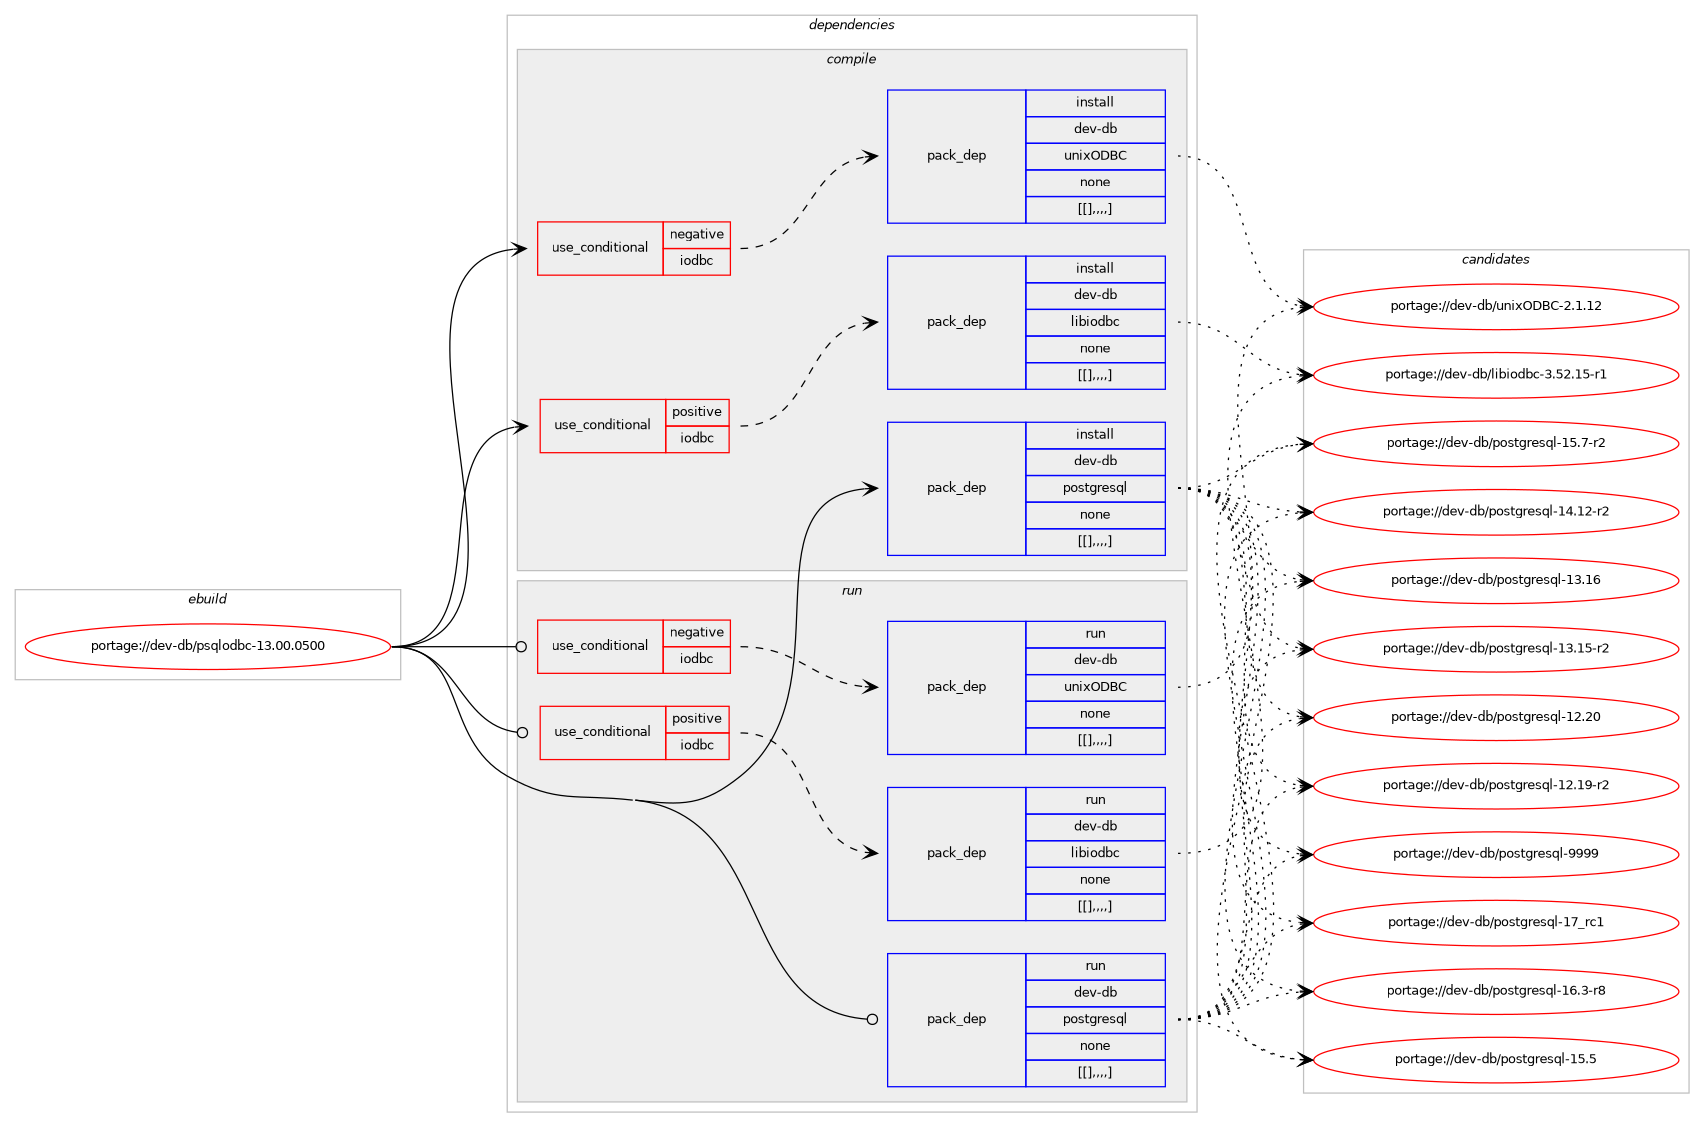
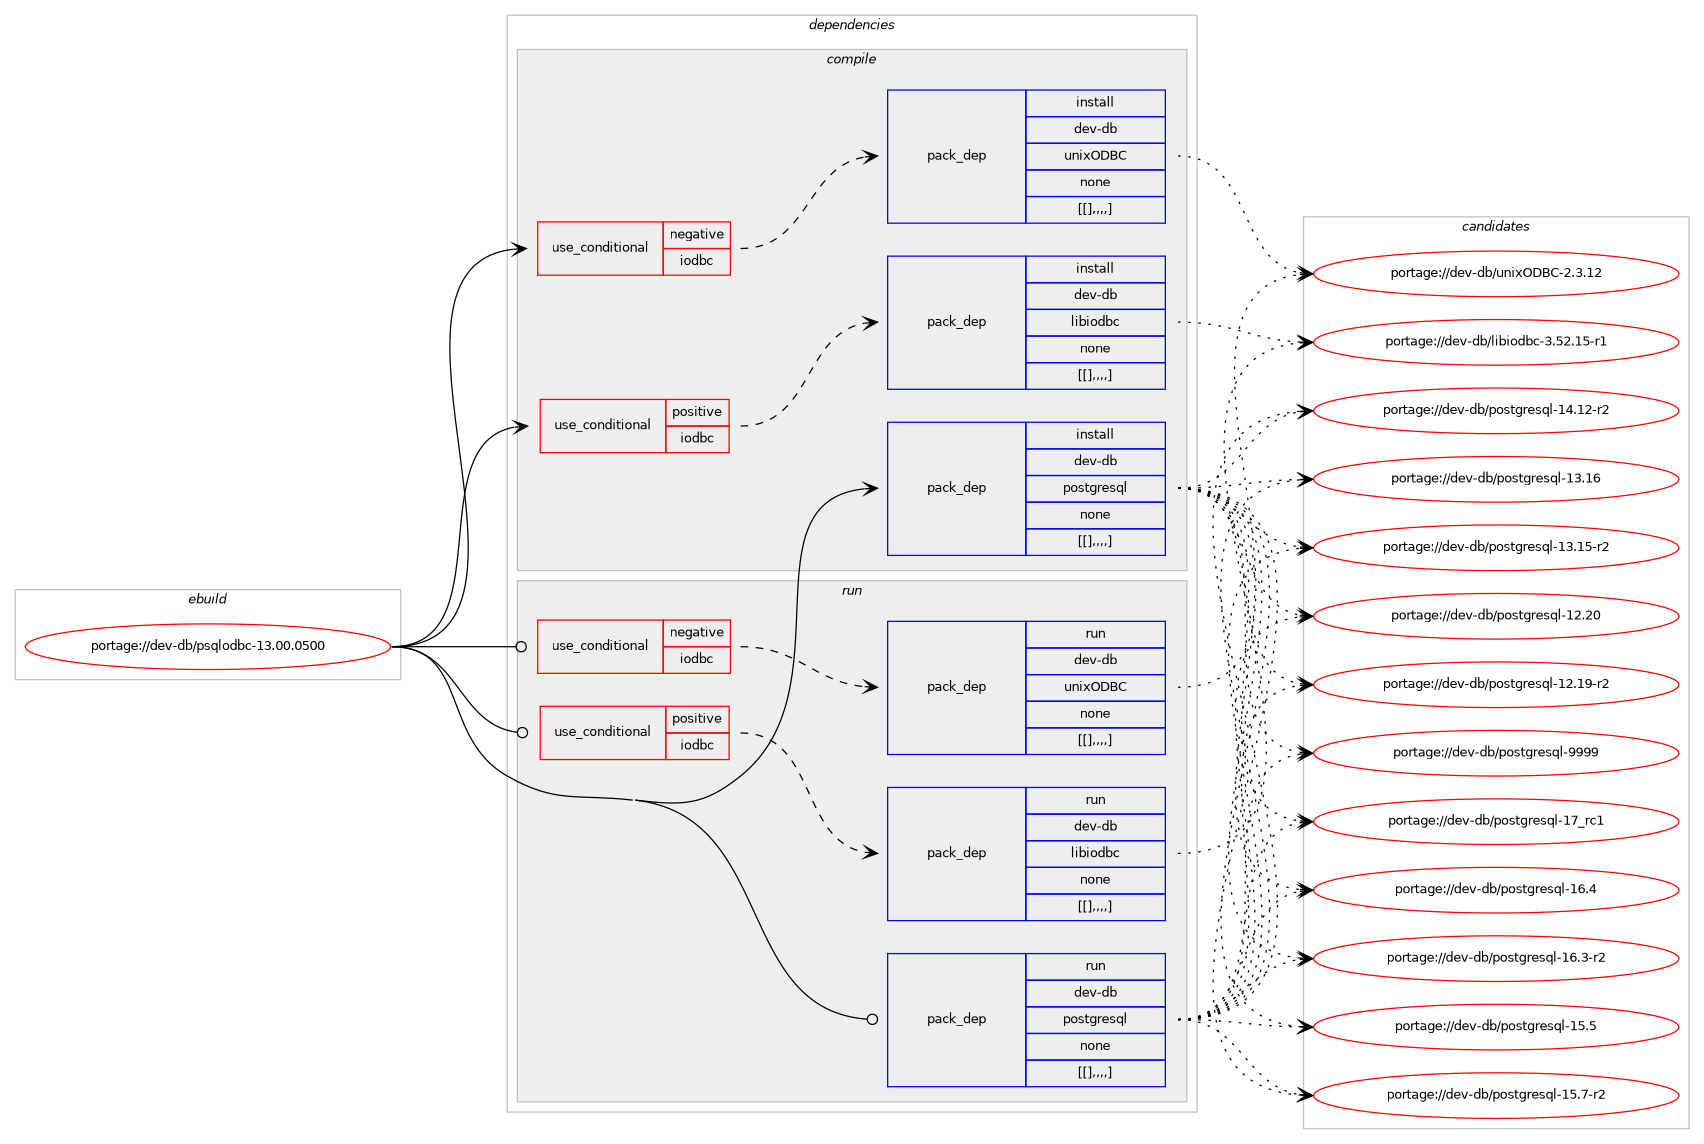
(1496, 307) -> (1496, 274)
none -> (1496, 890)
(1496, 992) -> (1496, 959)
